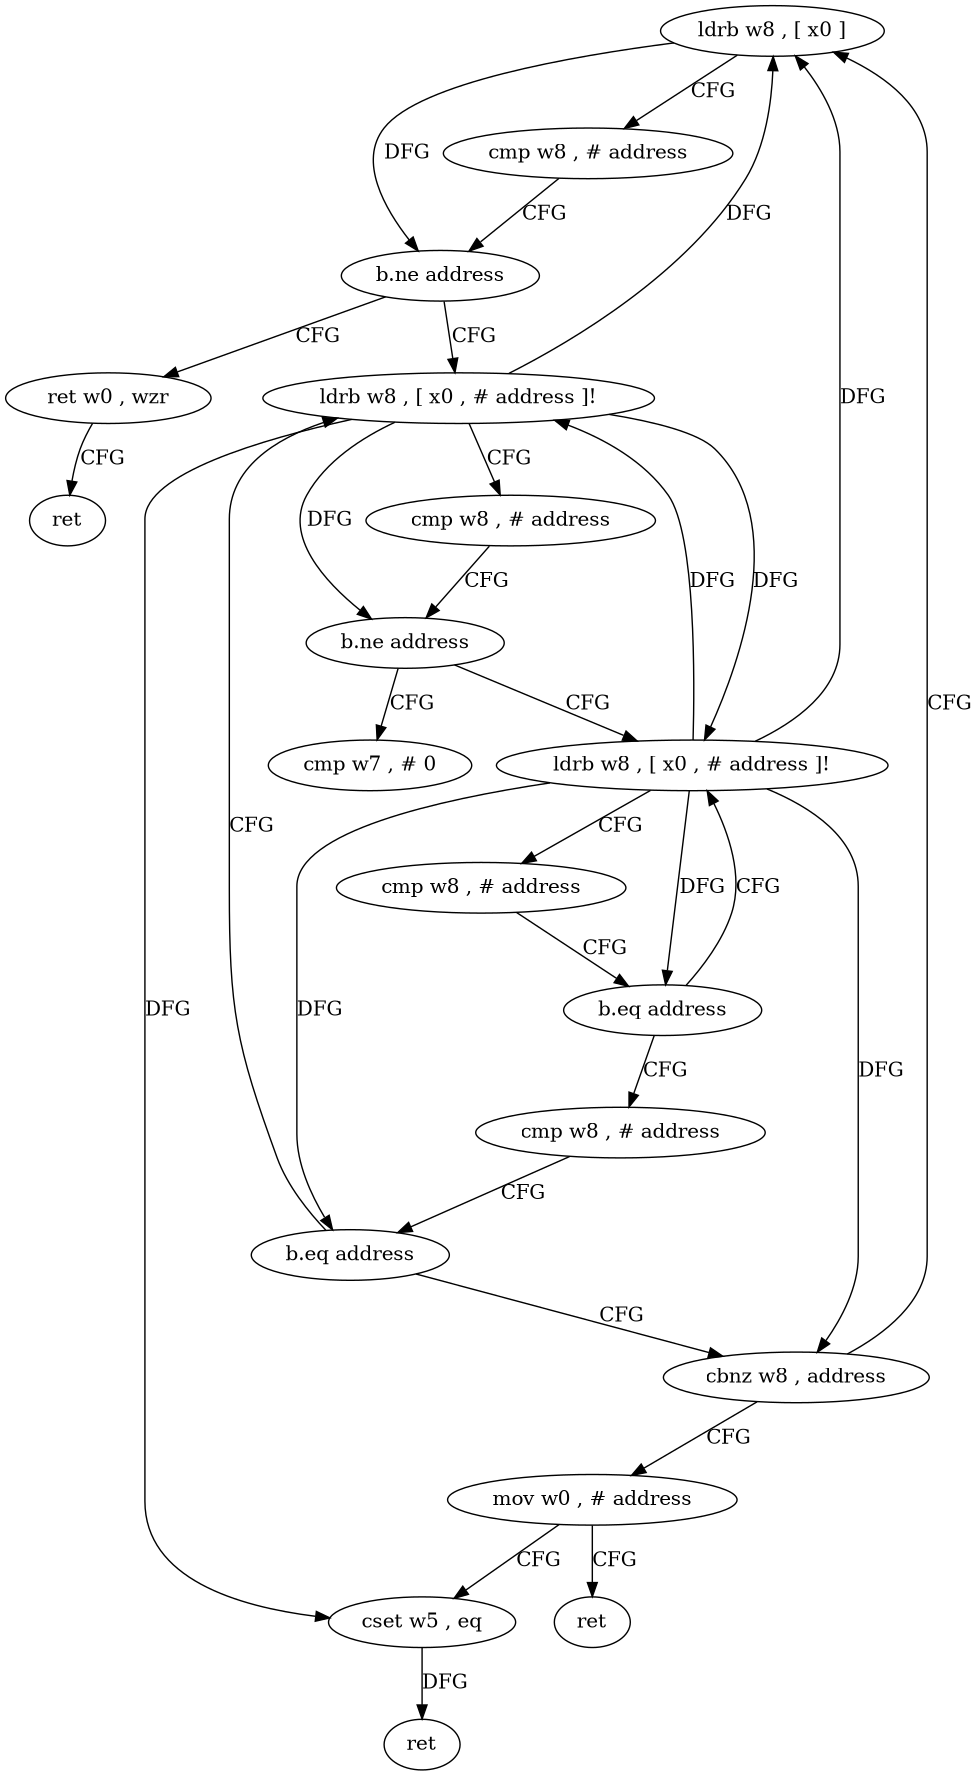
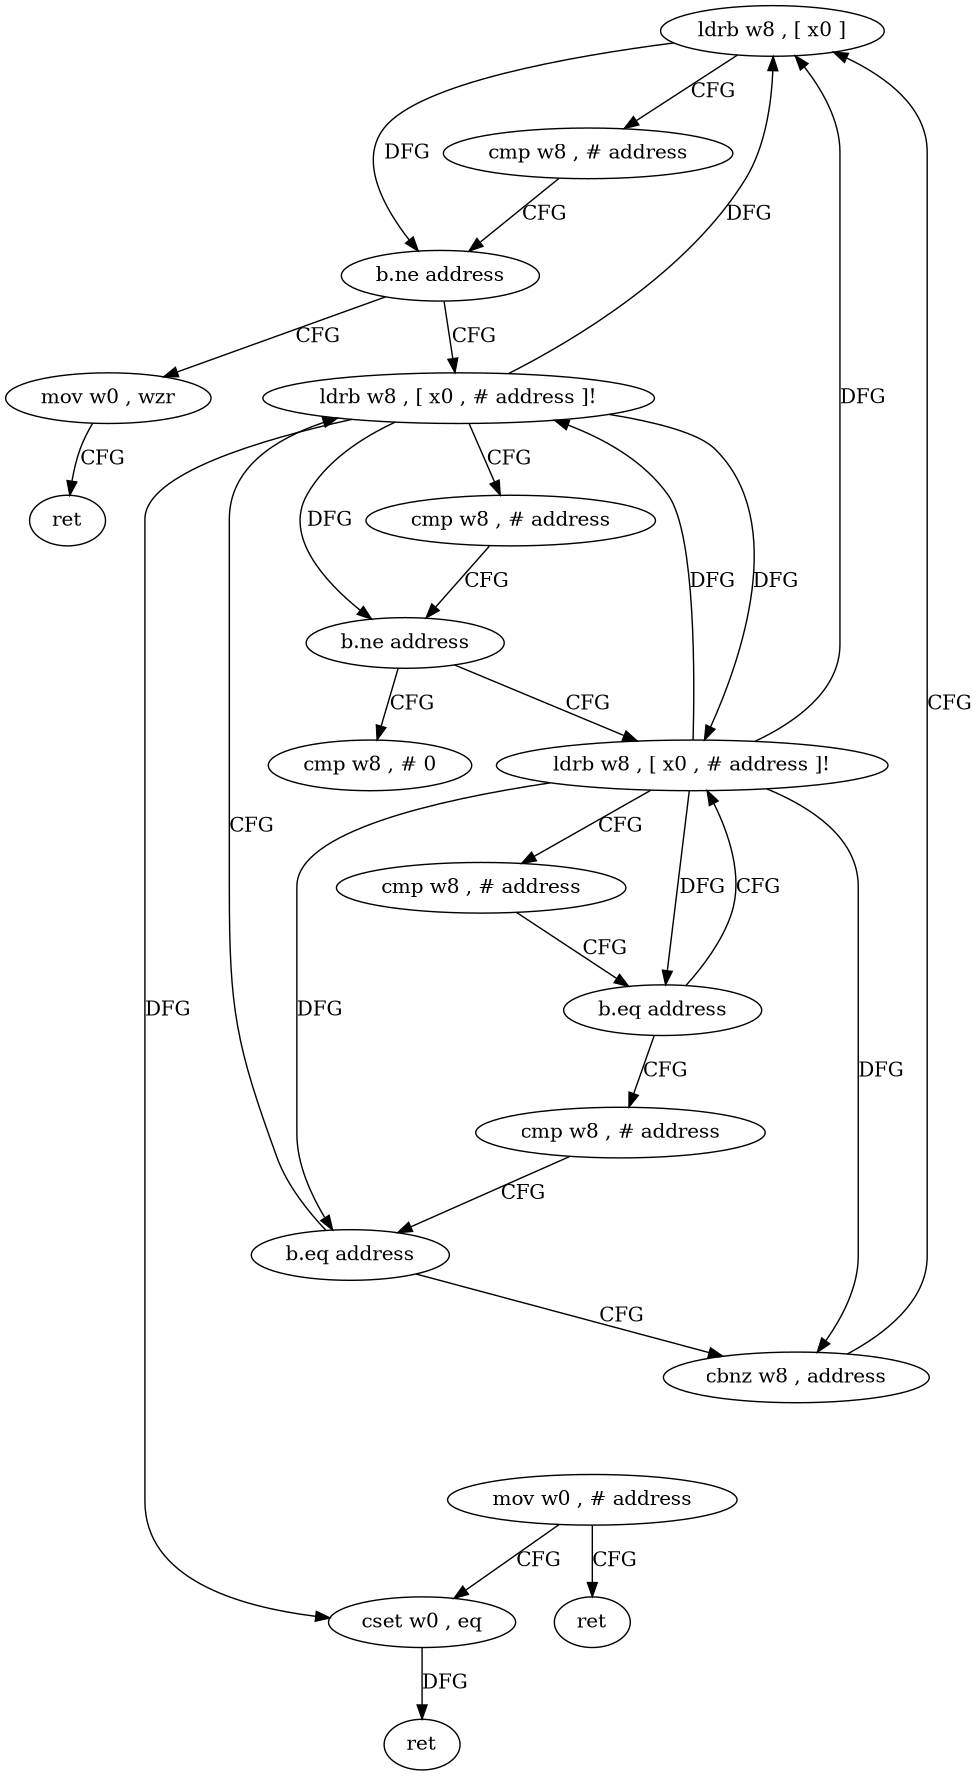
(108, 398) -> (108, 398)
(370, 765) -> (370, 765)
(700, 1435) -> none
(422, 1622) -> (422, 1622)
